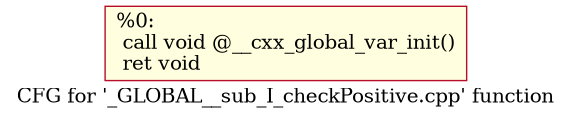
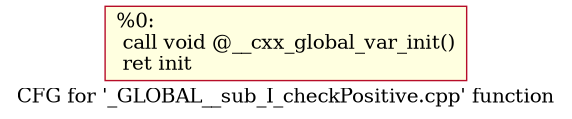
(159, 64) -> (155, 64)
